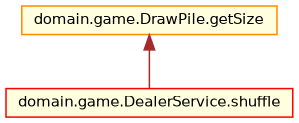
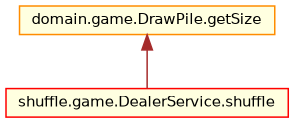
(149, 103) -> (147, 103)
